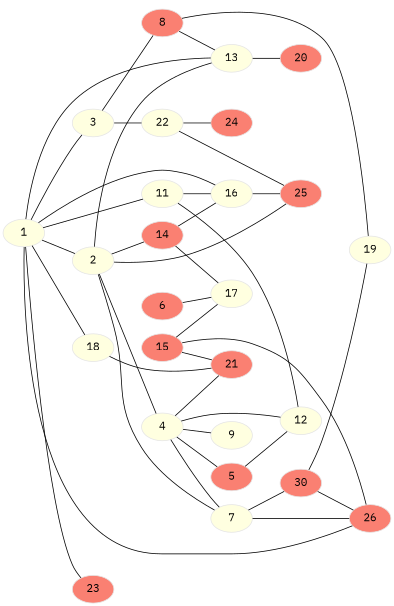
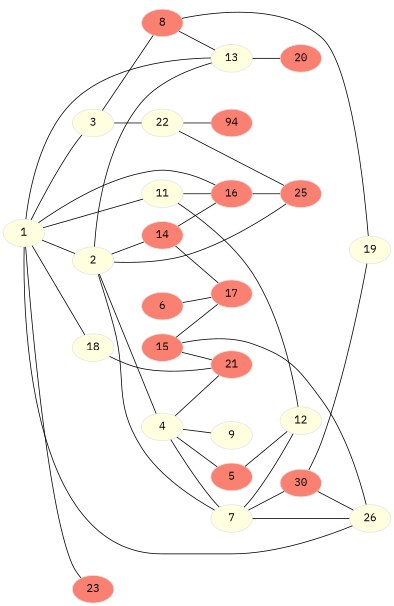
(232, 123) -> (232, 123)
(232, 194) -> (232, 194)
(232, 294) -> (232, 294)
(231, 413) -> (271, 472)
(370, 518) -> (370, 518)
